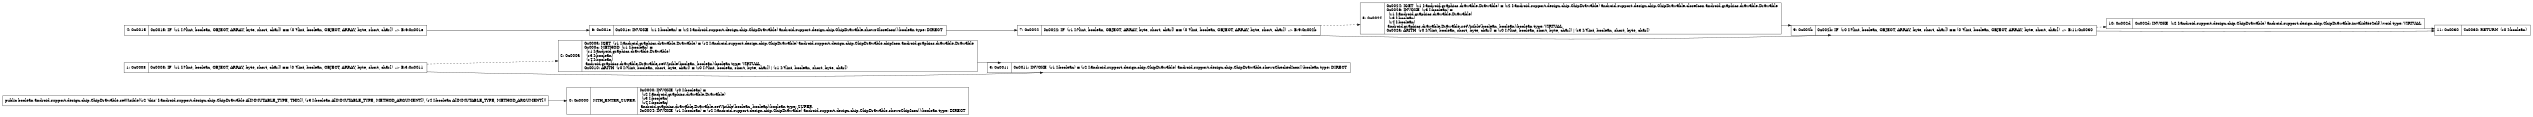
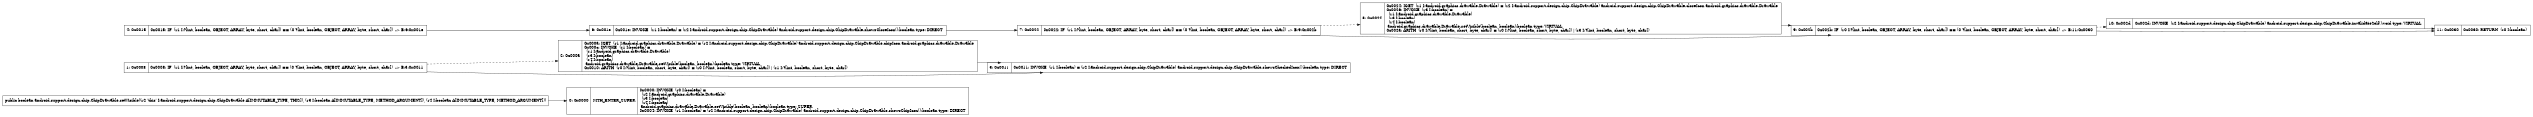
(2496, 30) -> (2496, 30)
(619, 48) -> (618, 48)
